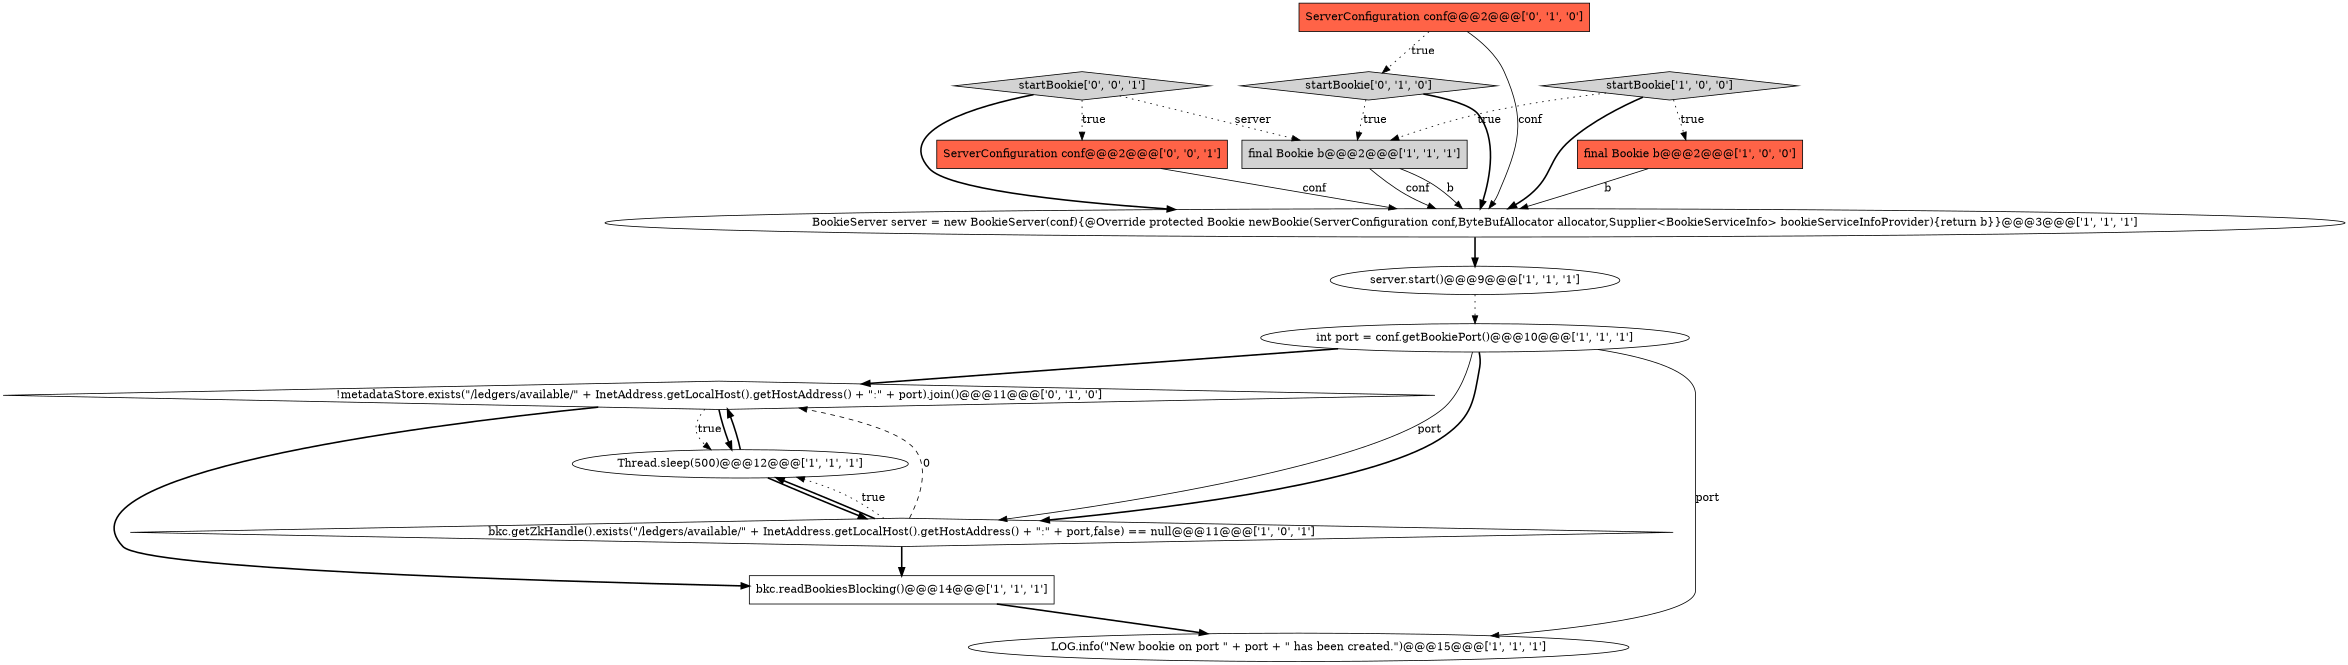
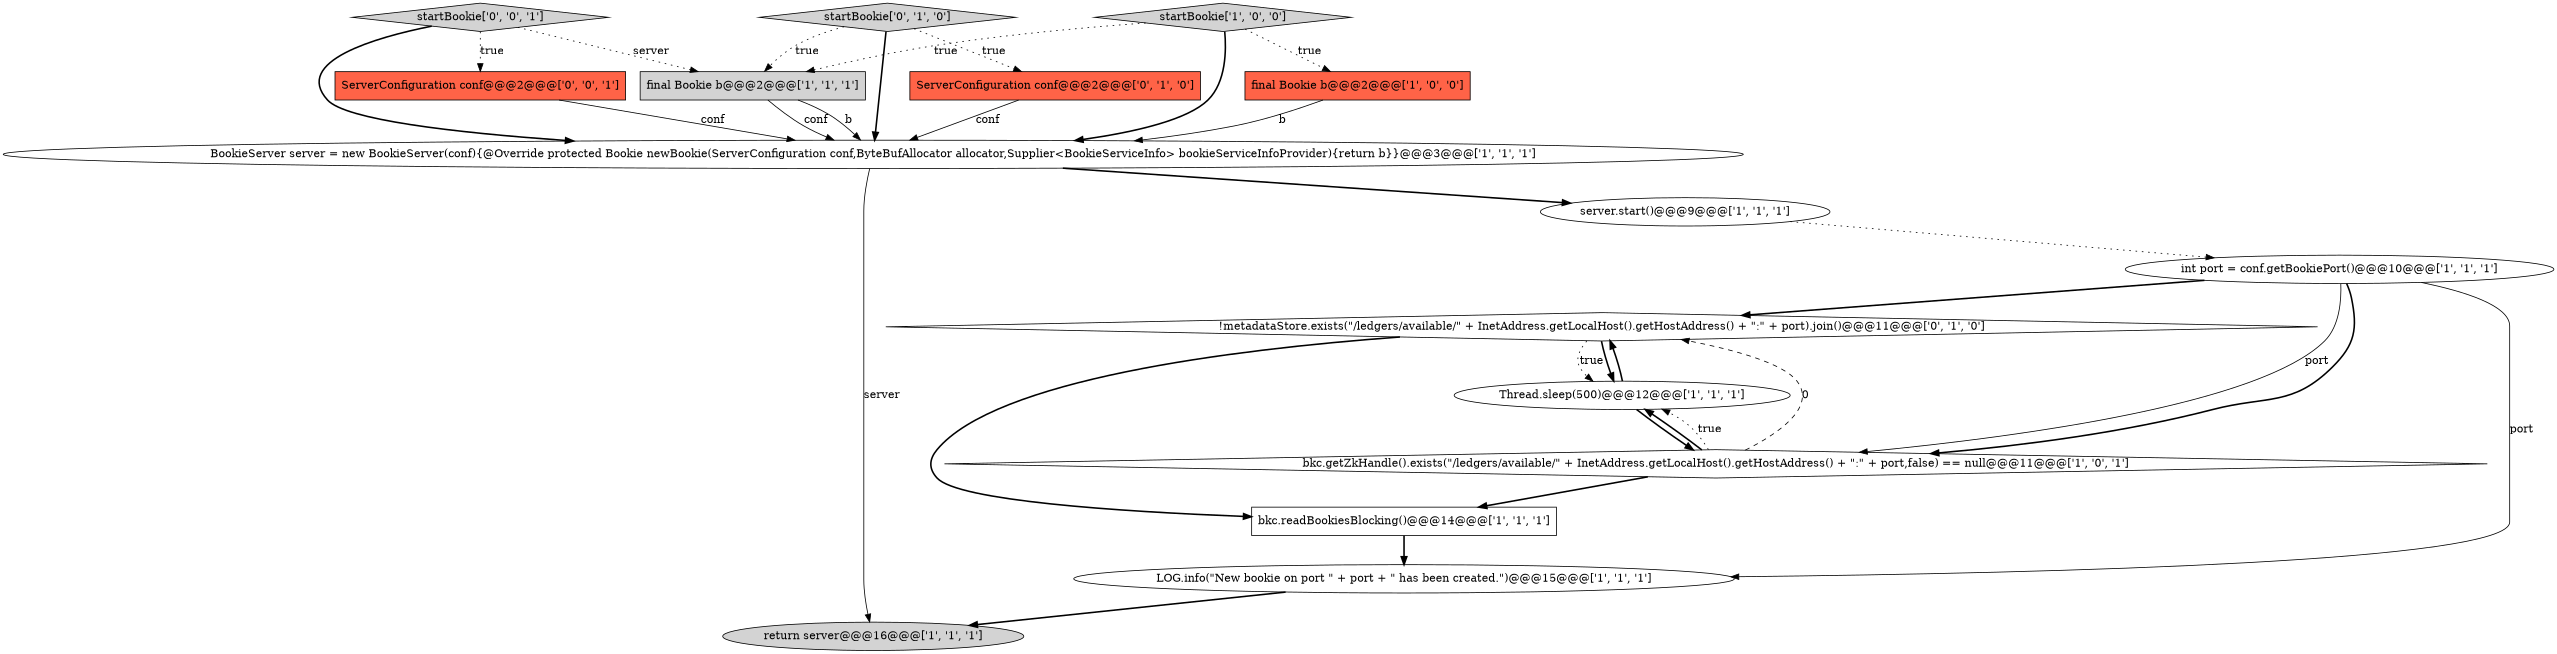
(1409, 50) -> (964, 49)
none -> (873, 636)
